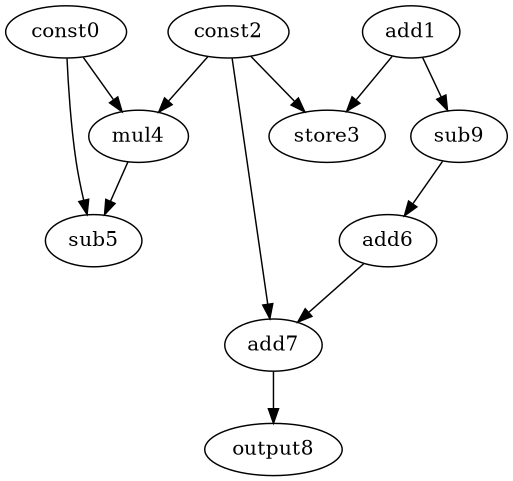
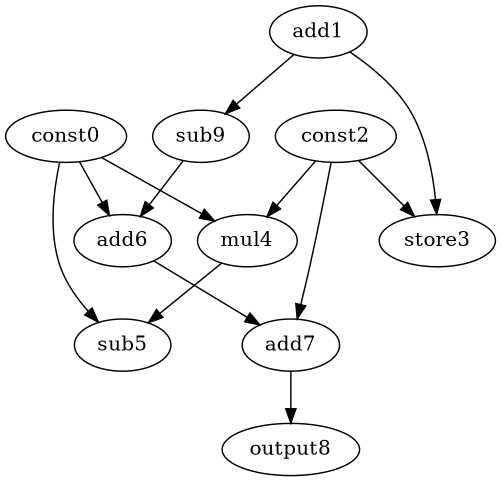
none -> (91, 182)
